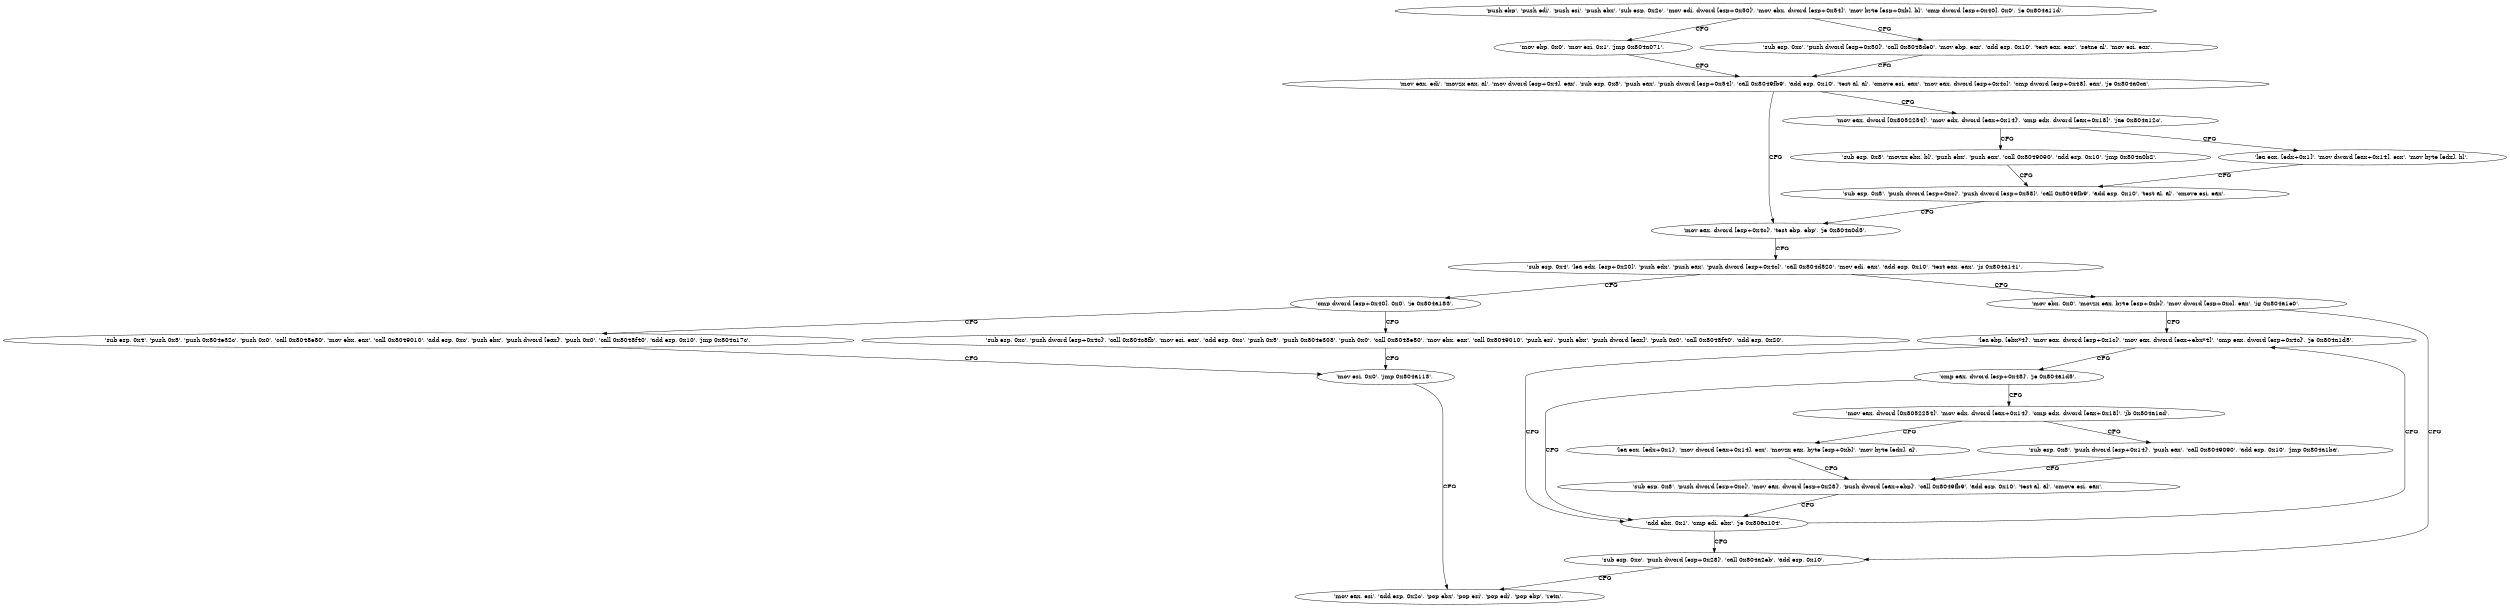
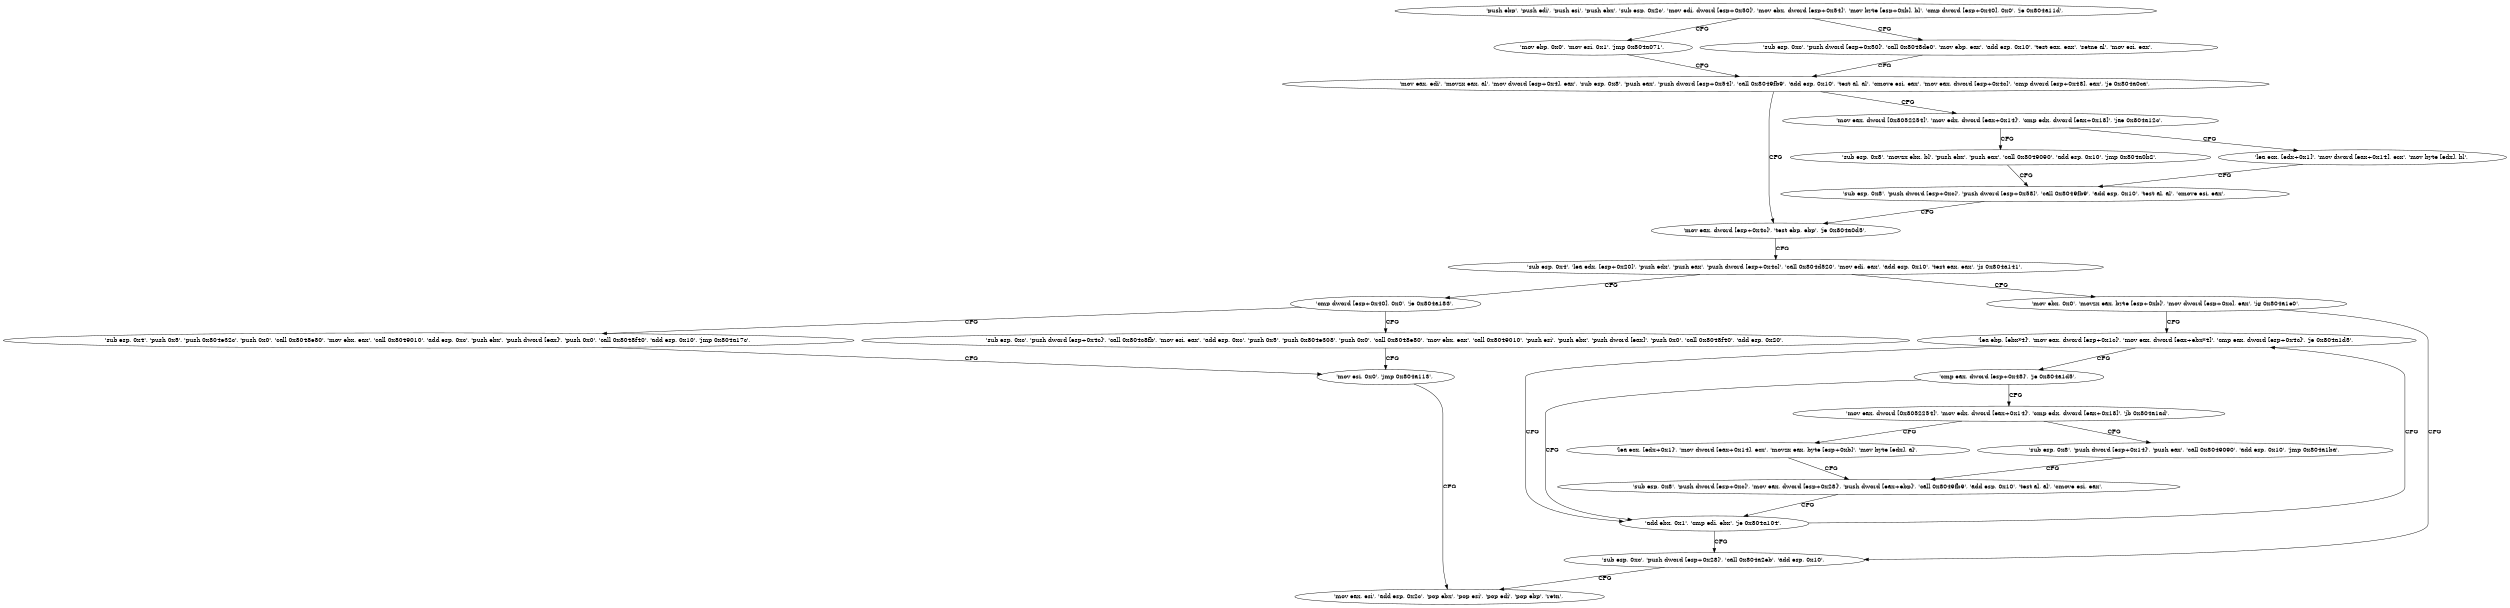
(1714, 524) -> (1714, 524)
